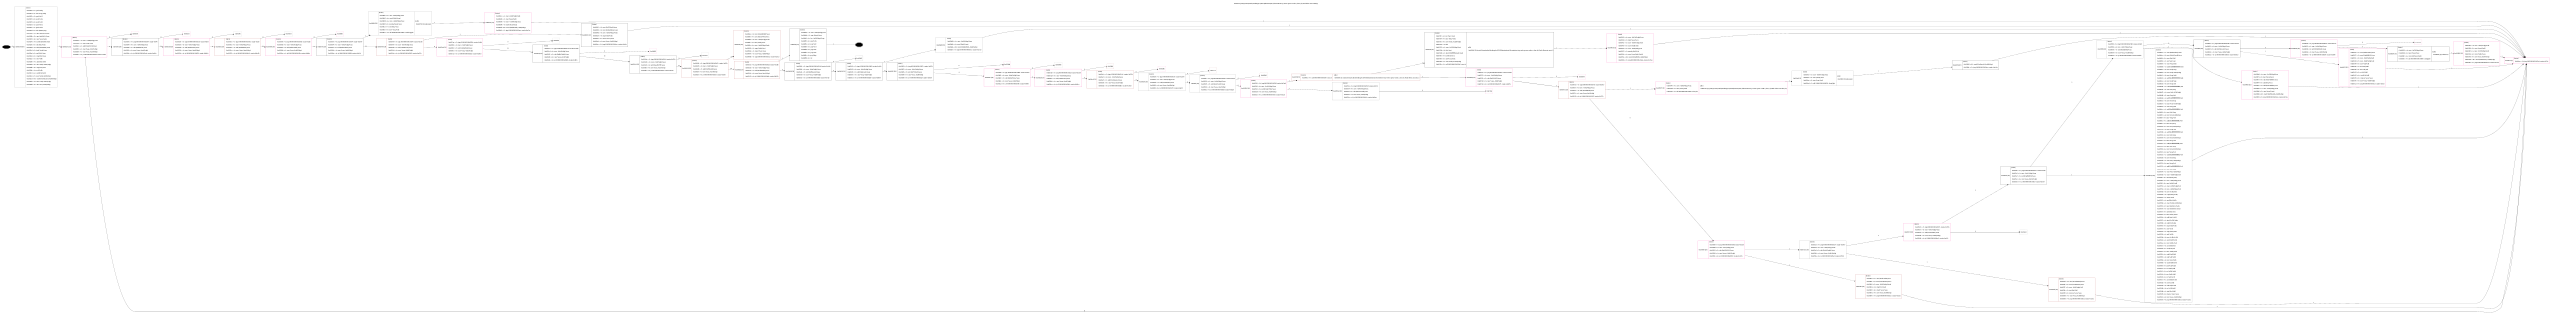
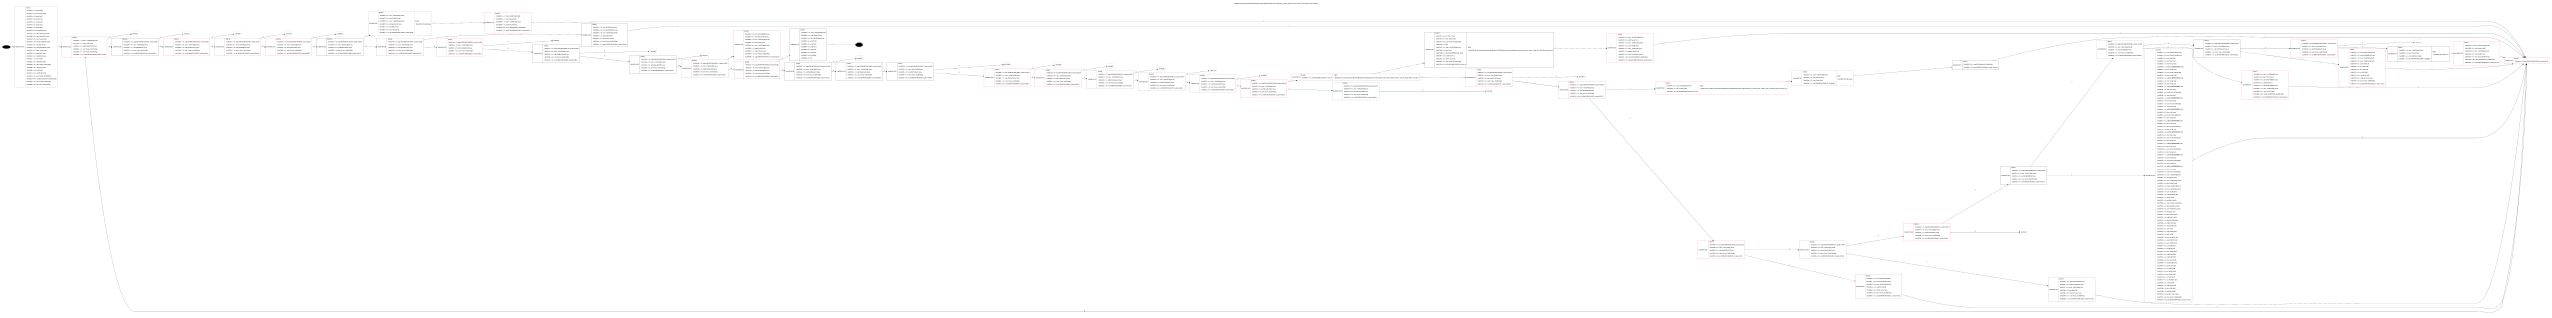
(959, 45) -> none
